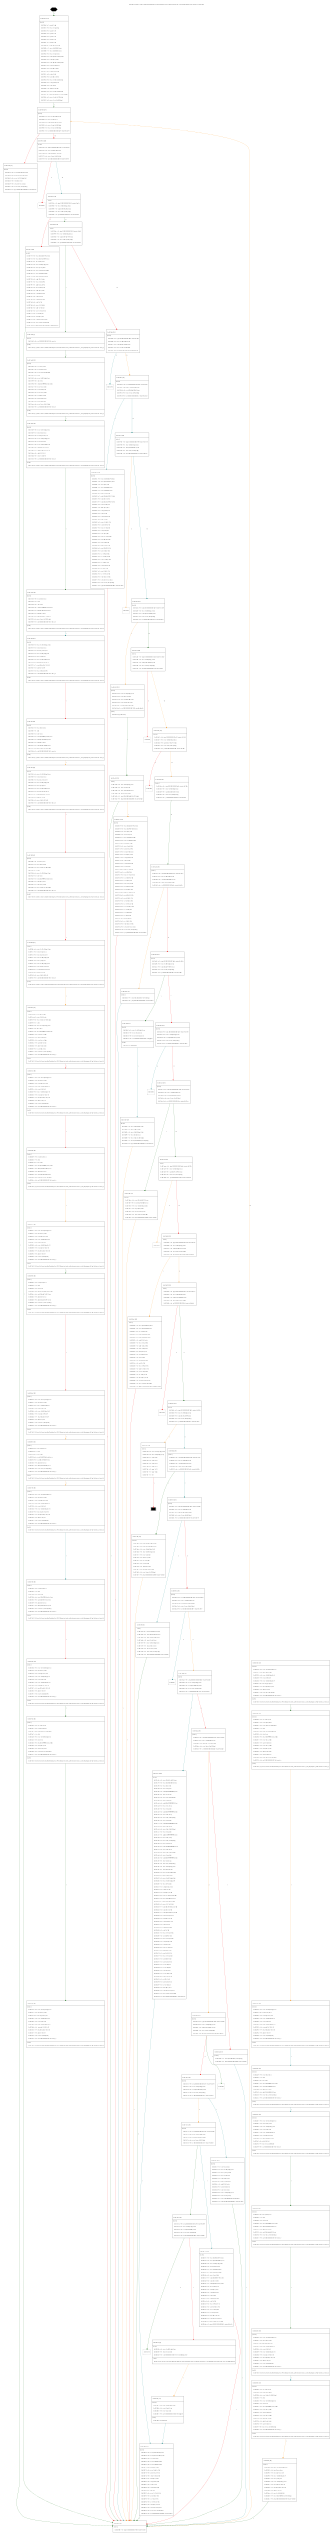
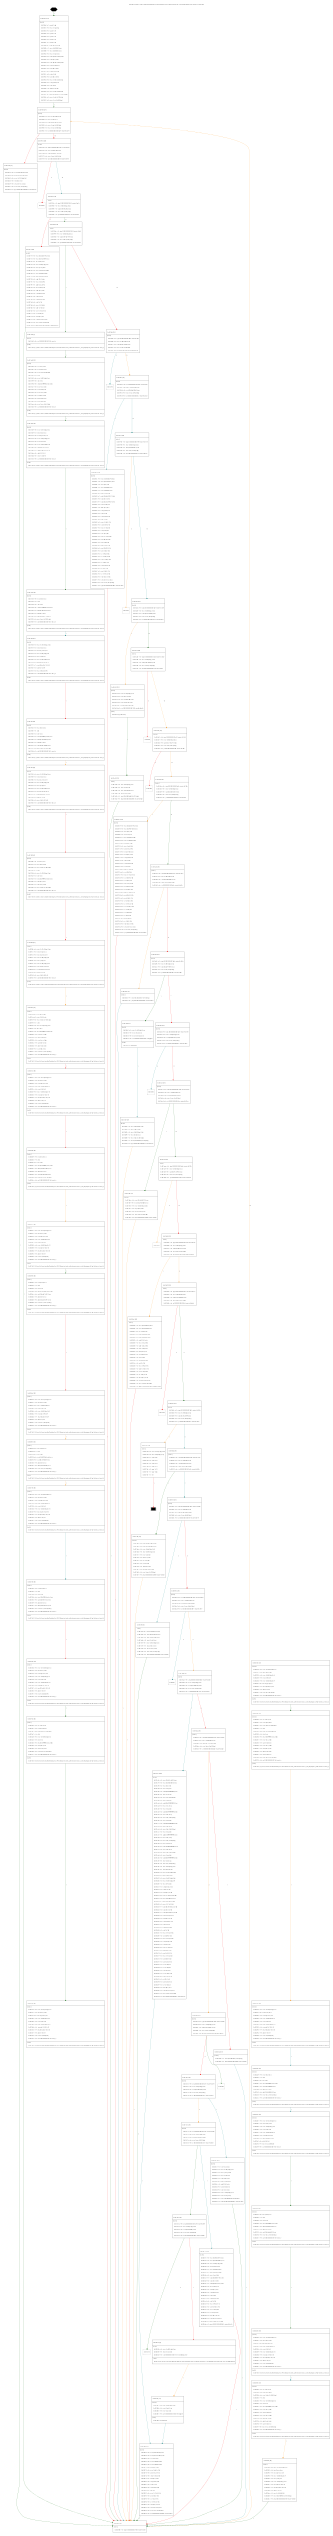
(128, 809) -> (155, 810)
